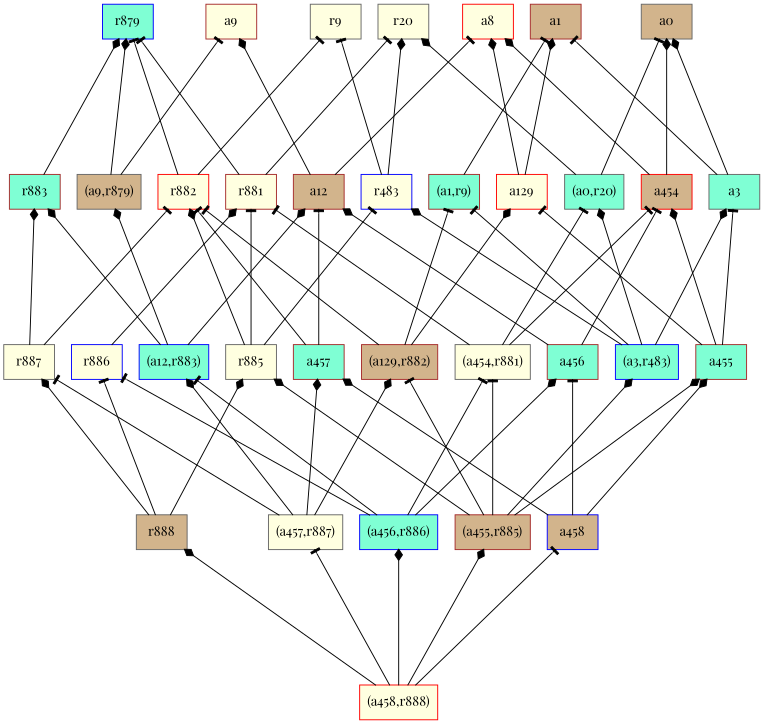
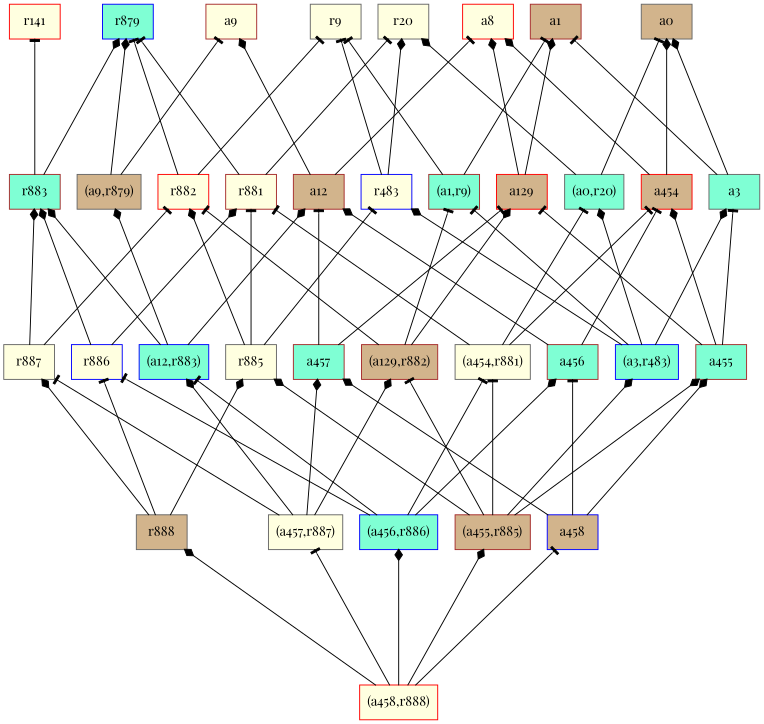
none -> (35, 22)
none -> (403, 119)
(522, 192) -> (522, 192)
none -> (68, 282)
(258, 285) -> (418, 278)
